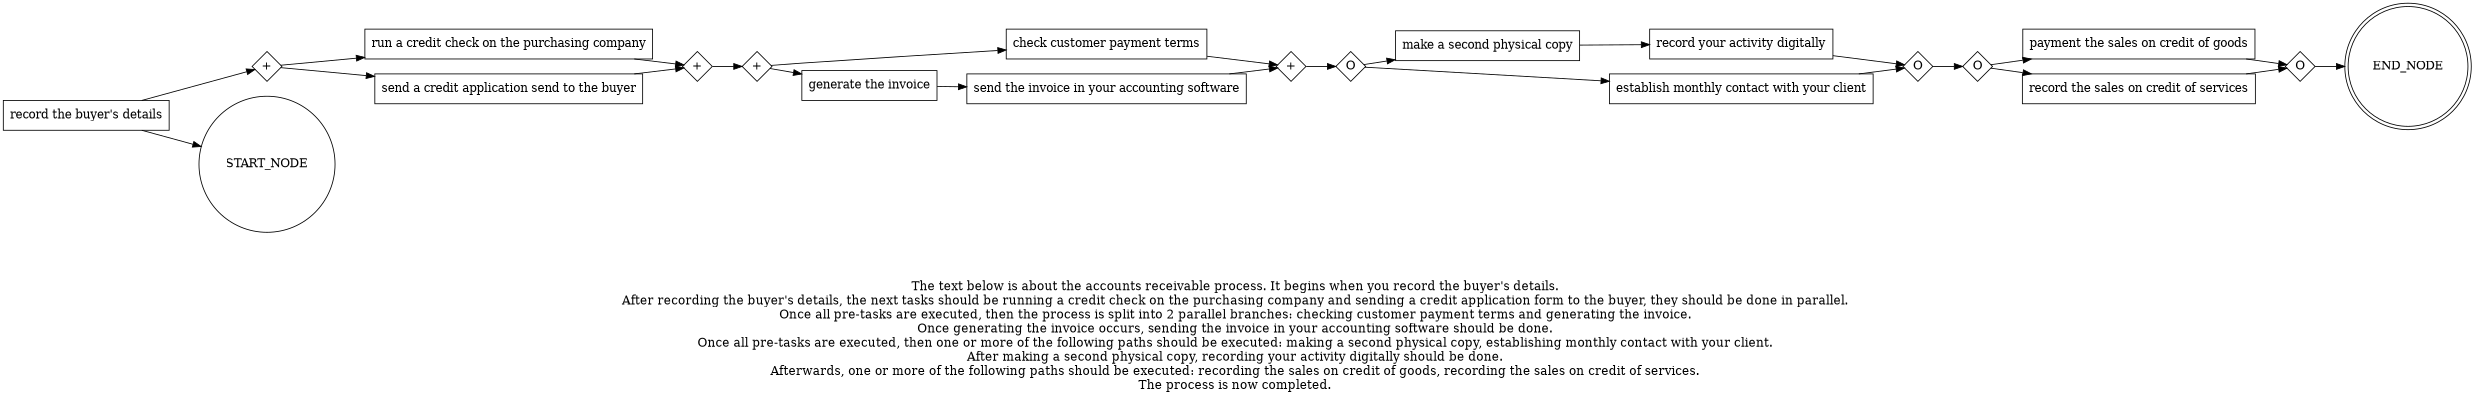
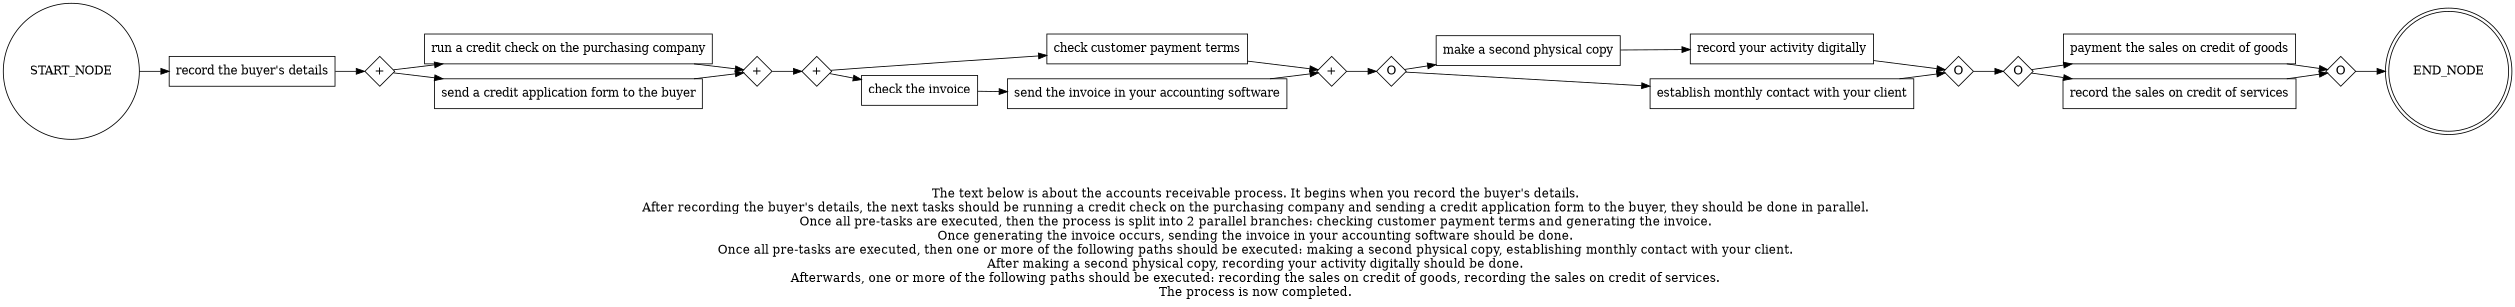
(869, 86) -> (920, 90)
(509, 89) -> (568, 94)
(167, 137) -> (150, 71)
